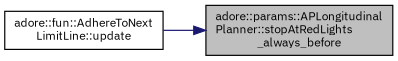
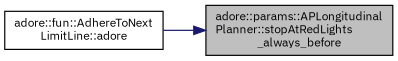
(84, 30) -> (84, 30)
